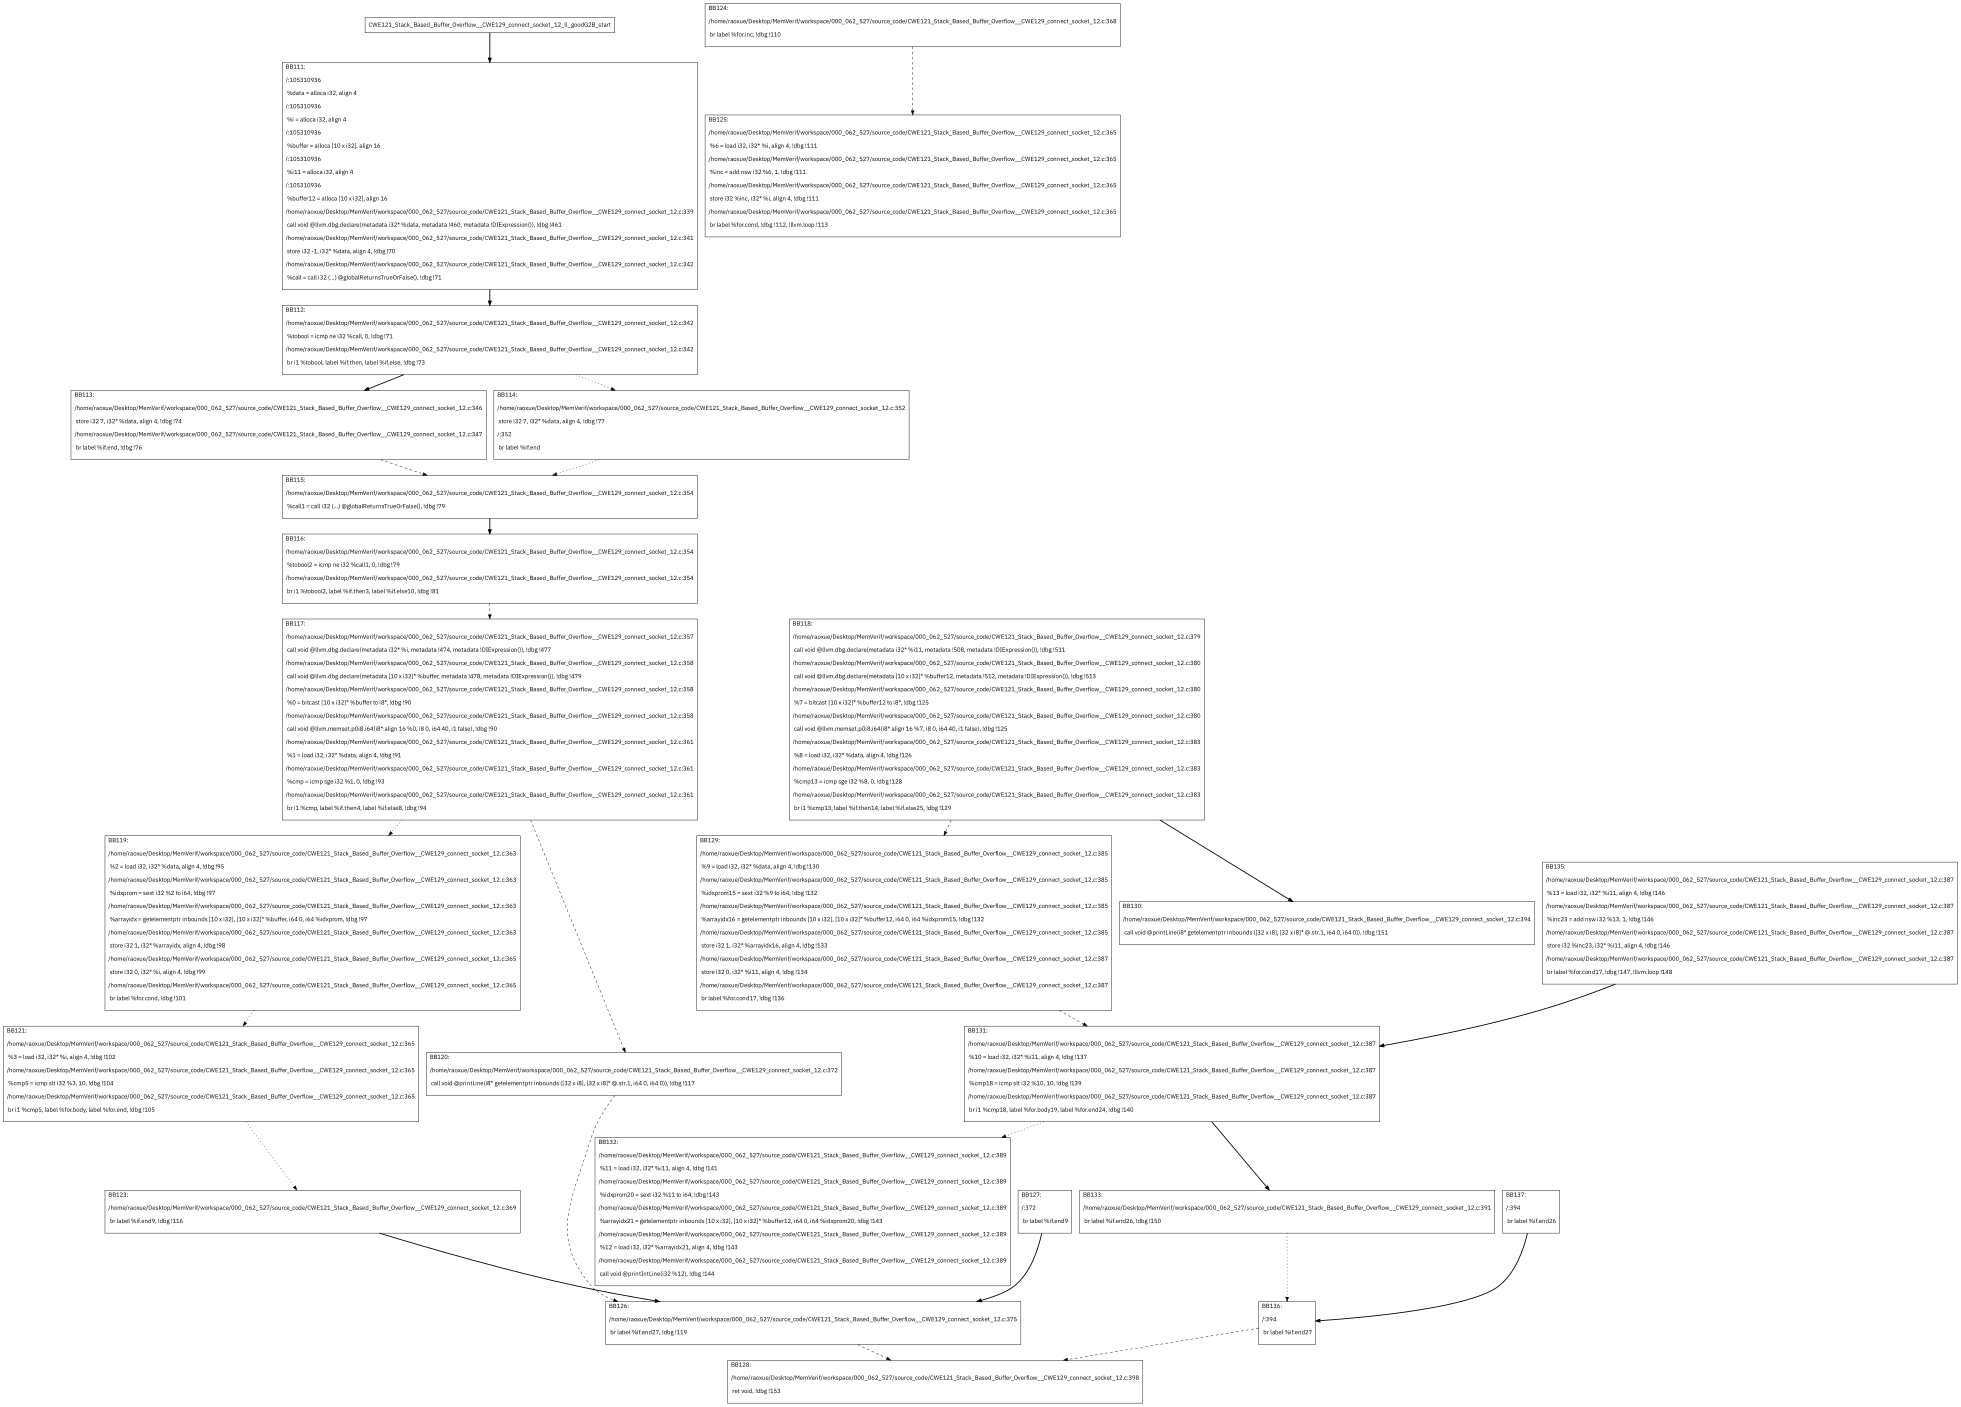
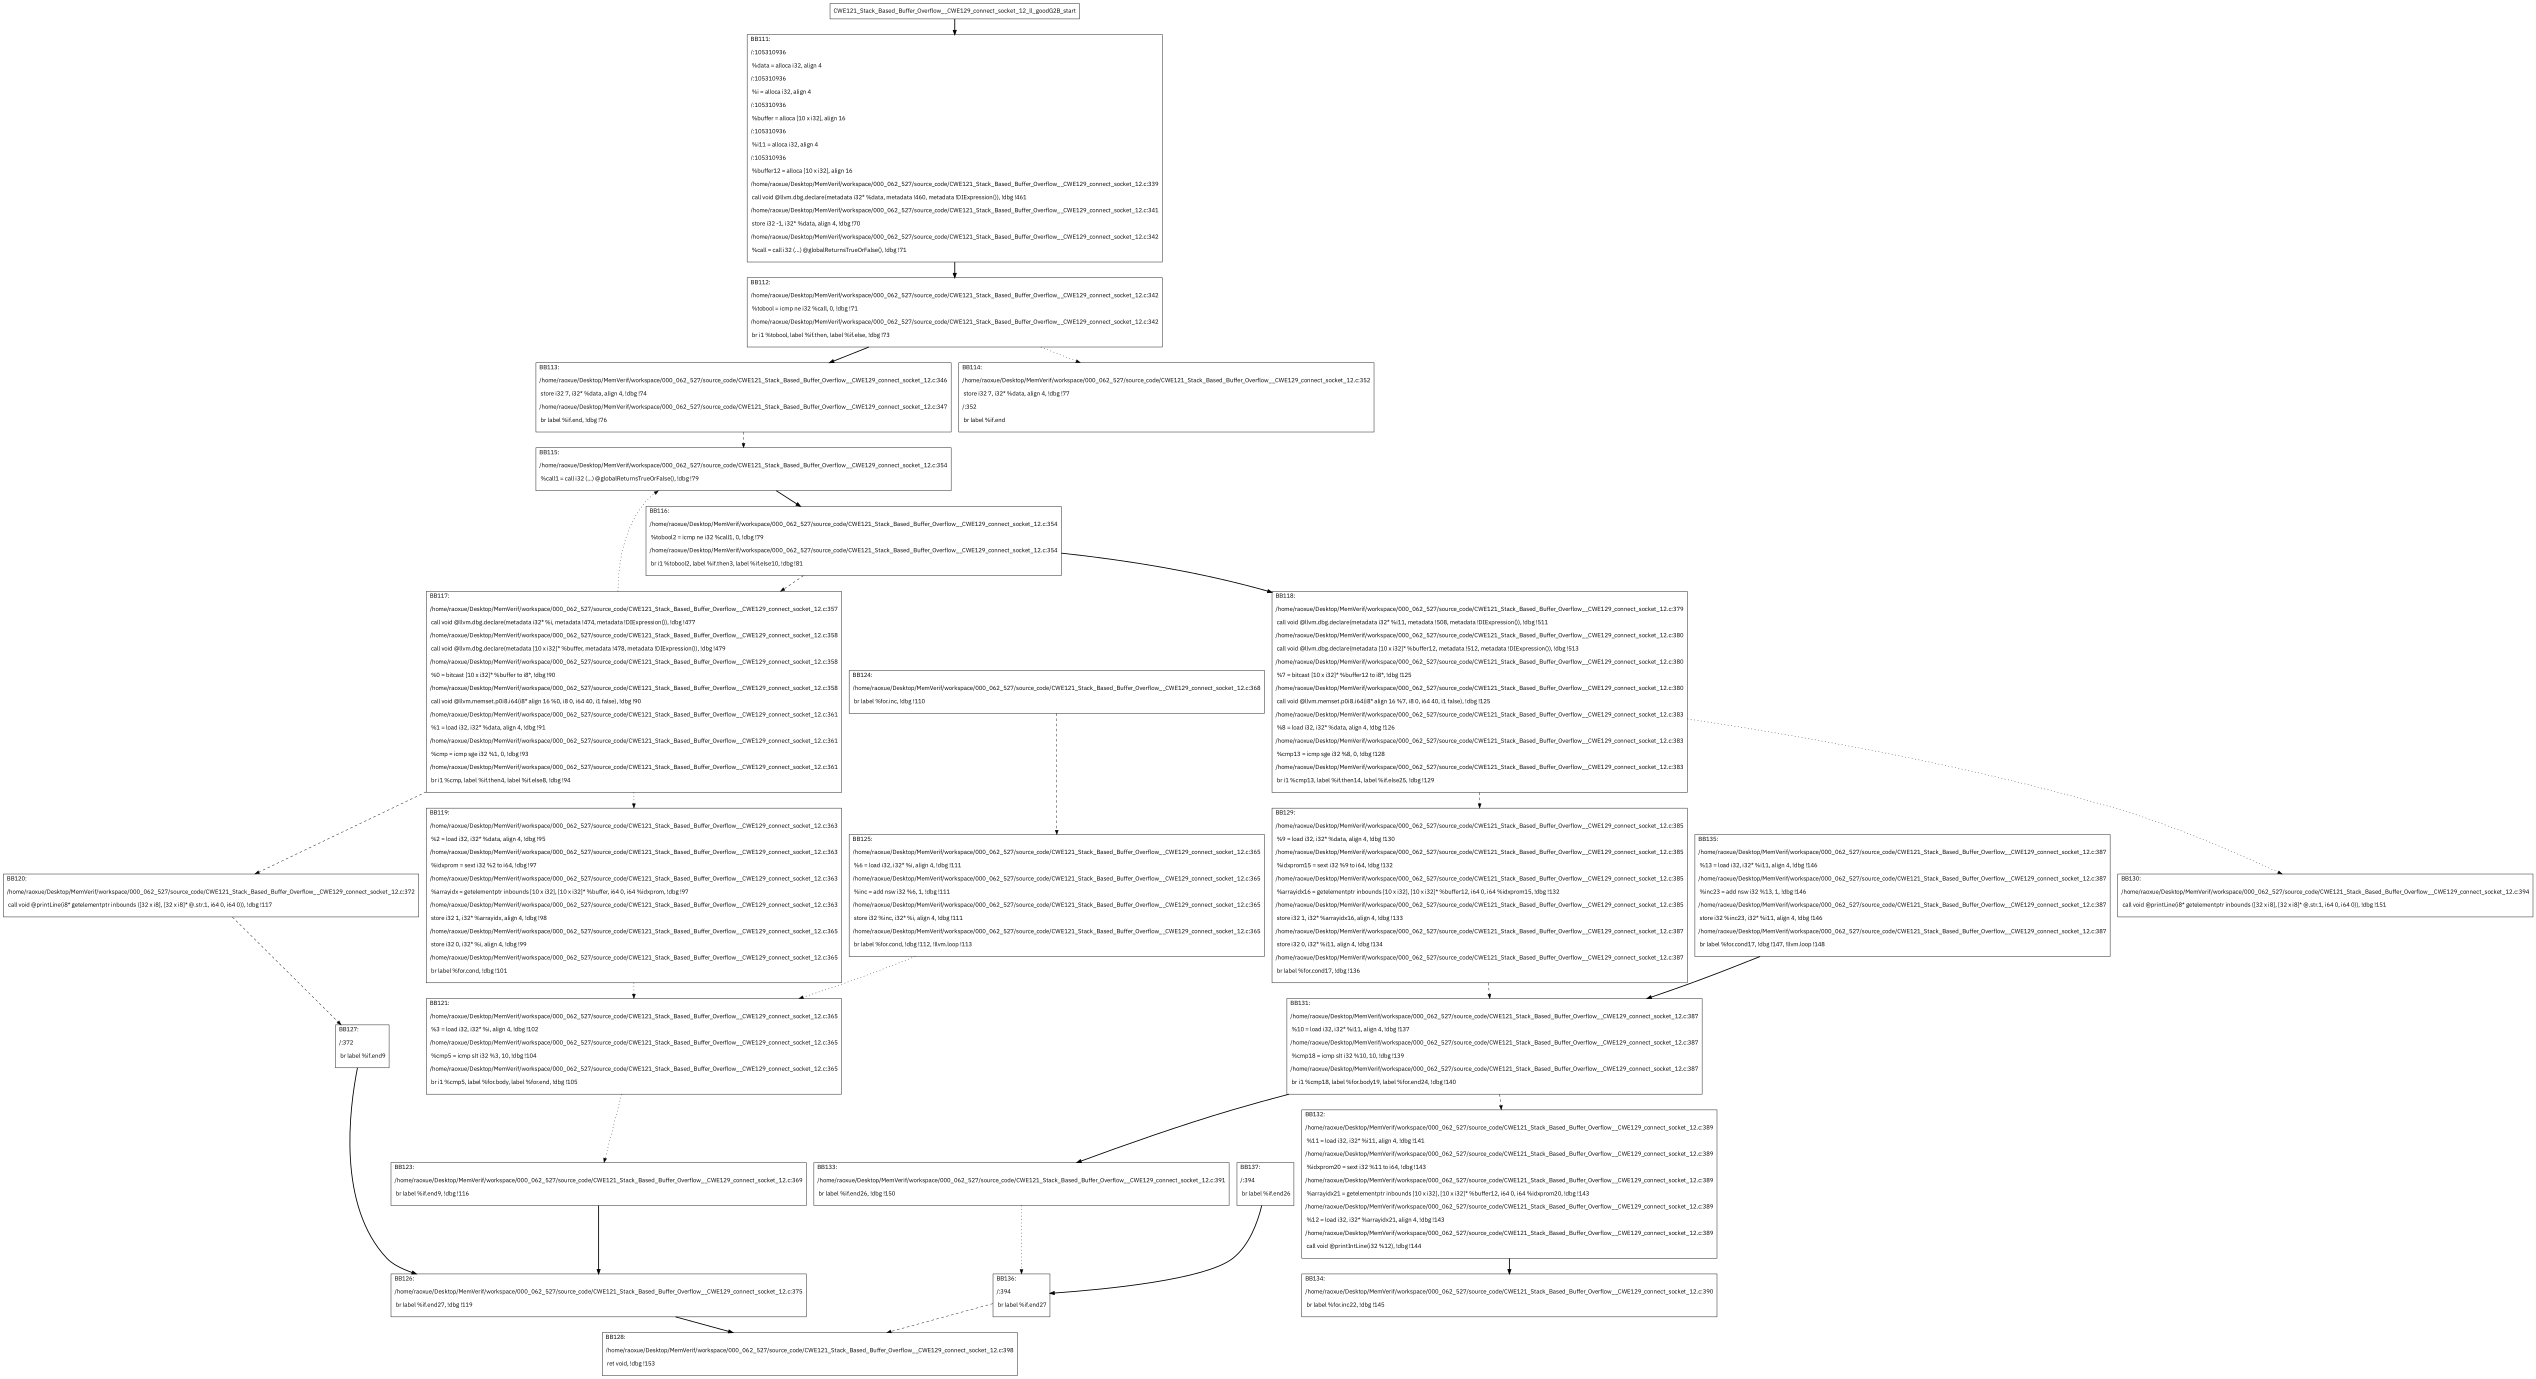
(578, 467) -> (626, 538)
none -> (1165, 568)
(1225, 860) -> (1988, 775)
none -> (860, 978)
(1025, 1129) -> (1500, 1100)
(571, 1203) -> (285, 969)
none -> (1509, 1295)
(872, 1351) -> (702, 1324)
